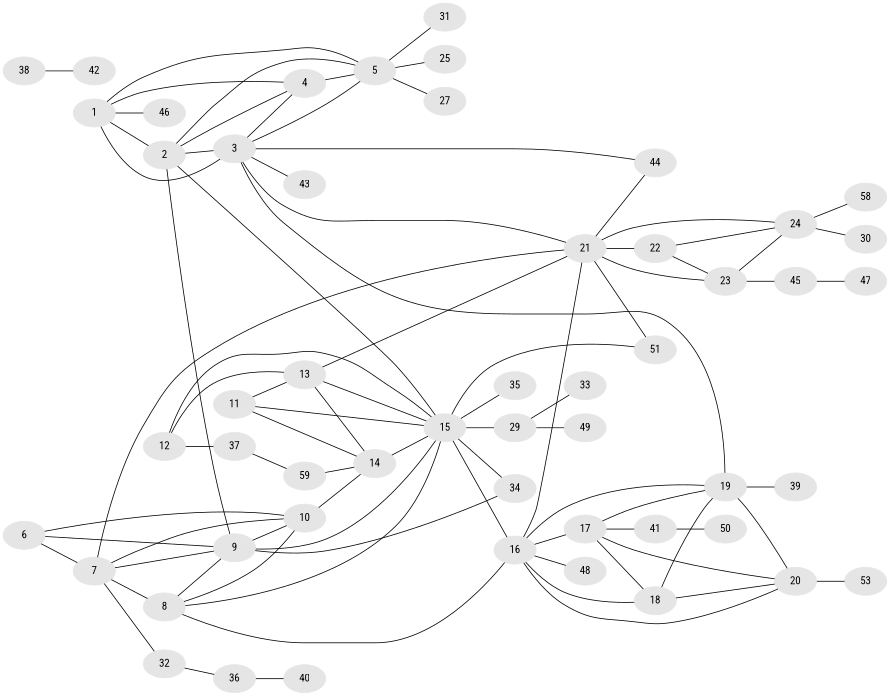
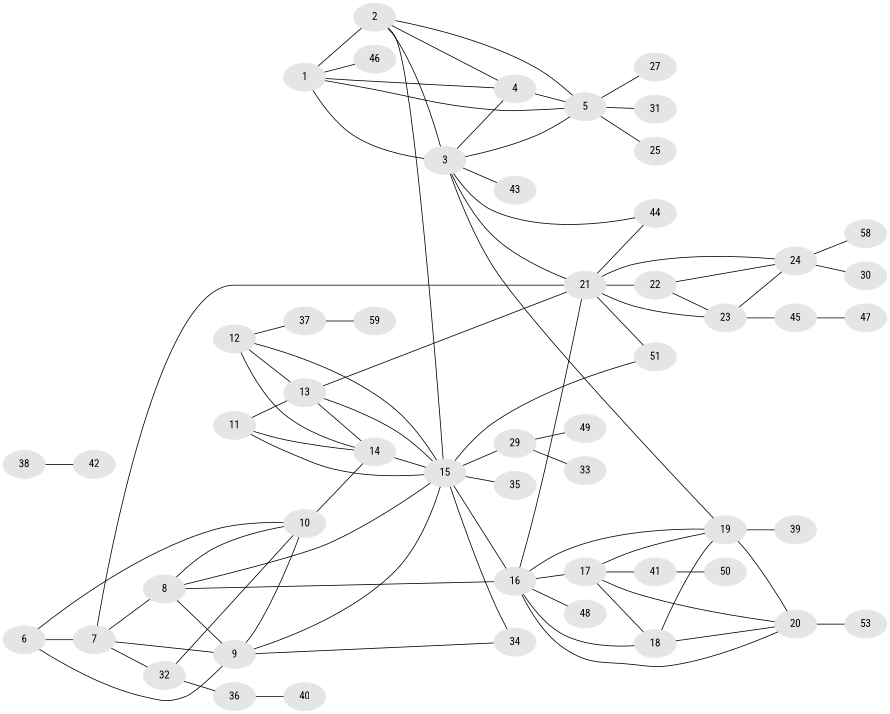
(193, 353) -> none
(340, 470) -> (285, 415)
(195, 531) -> (235, 600)
